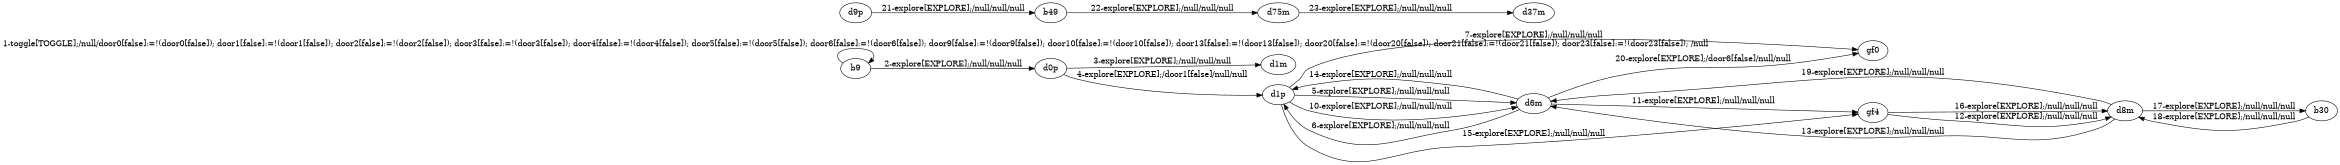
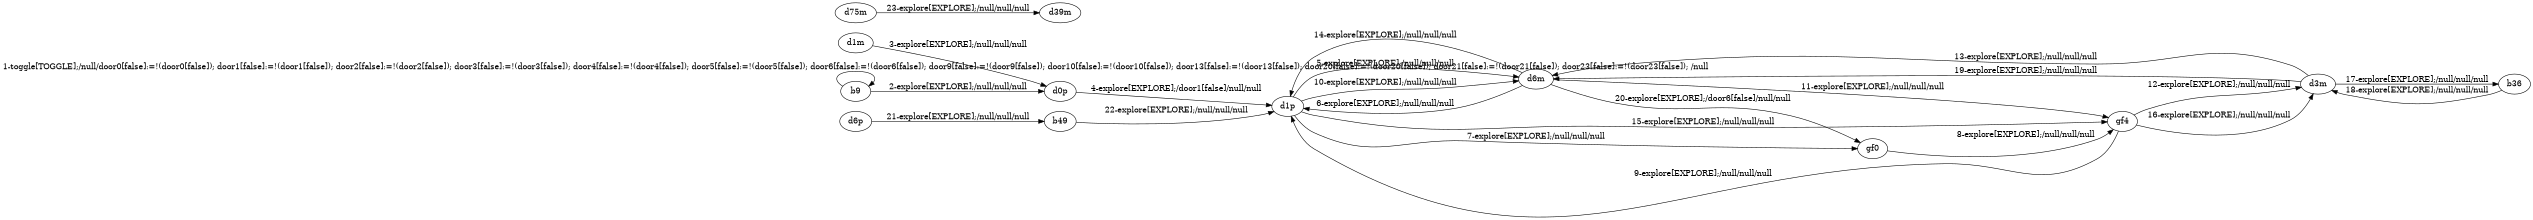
(856, 13) -> (856, 121)
(1159, 13) -> (1173, 123)
(1534, 13) -> (1060, 13)
(1161, 67) -> (957, 63)
(2125, 111) -> (2318, 84)
(2322, 111) -> (2514, 84)
none -> (2000, 156)
none -> (1702, 195)
